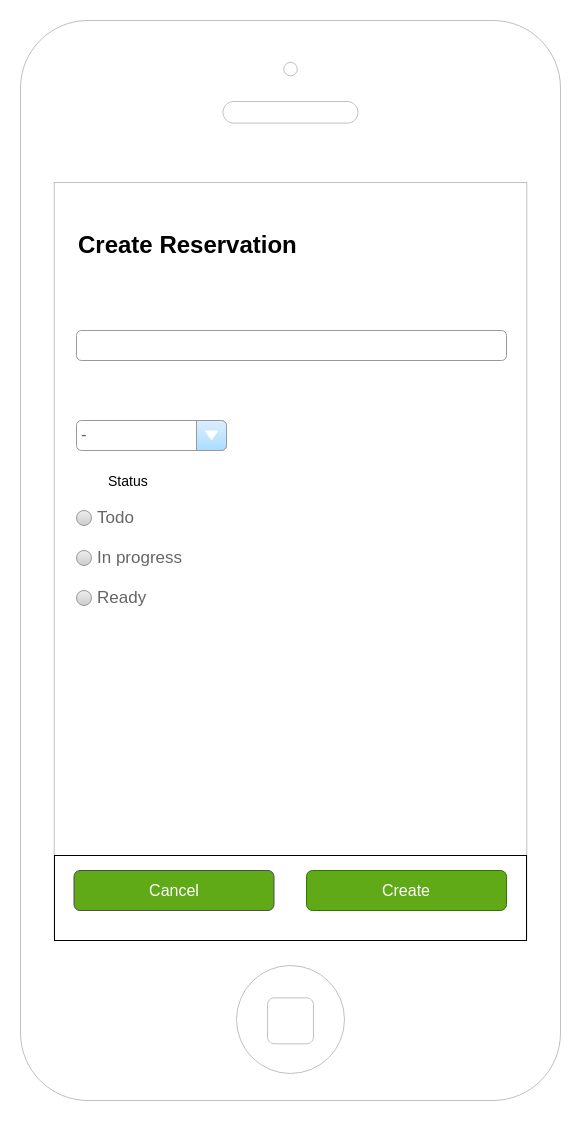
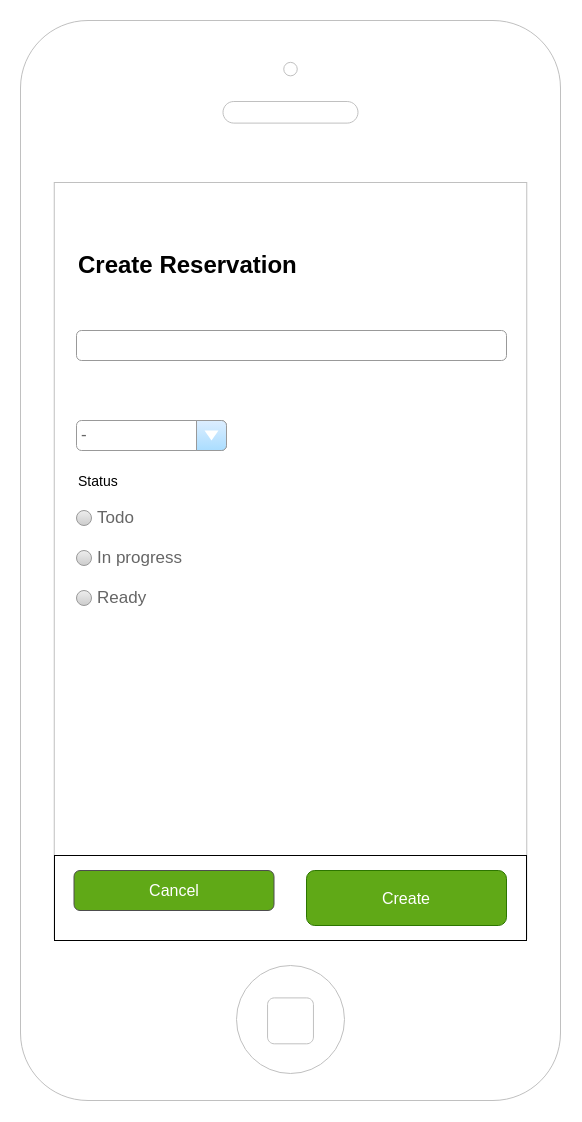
(192, 246) -> (192, 266)
(237, 481) -> (207, 481)
(407, 891) -> (407, 898)
